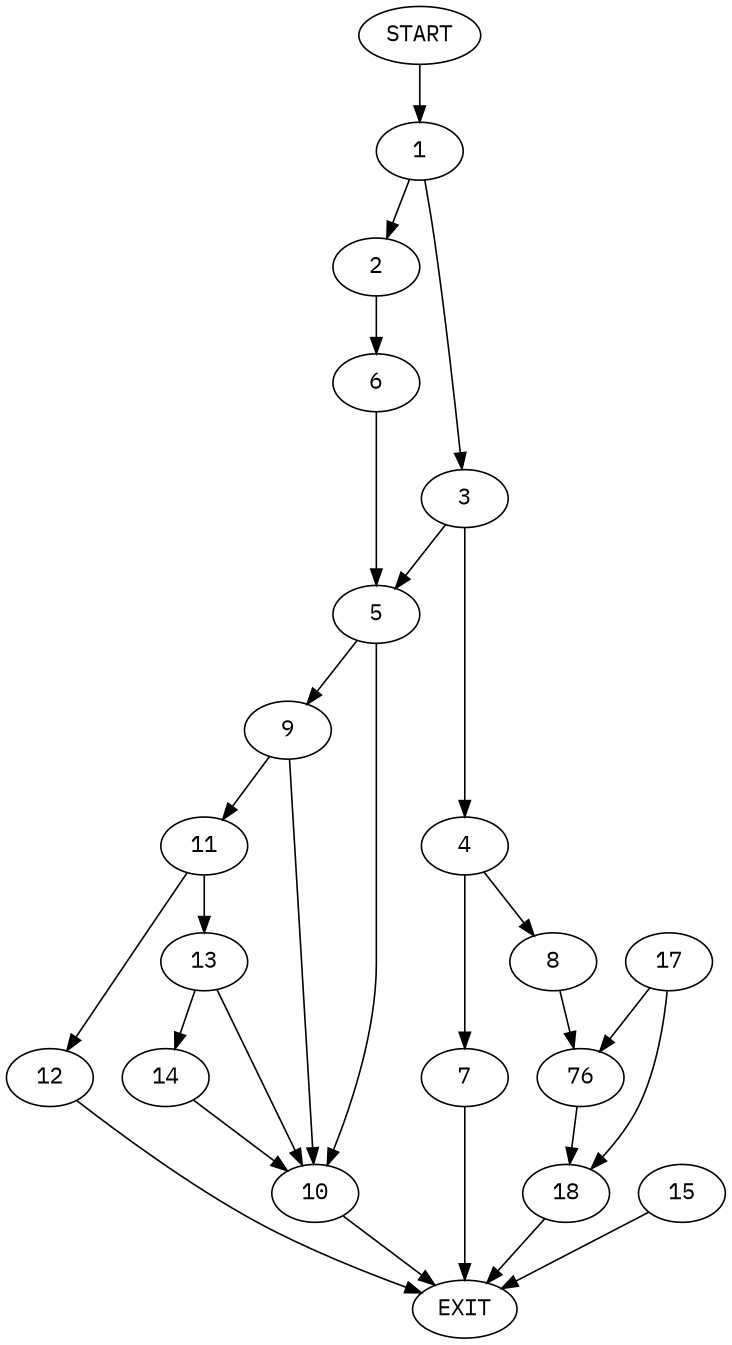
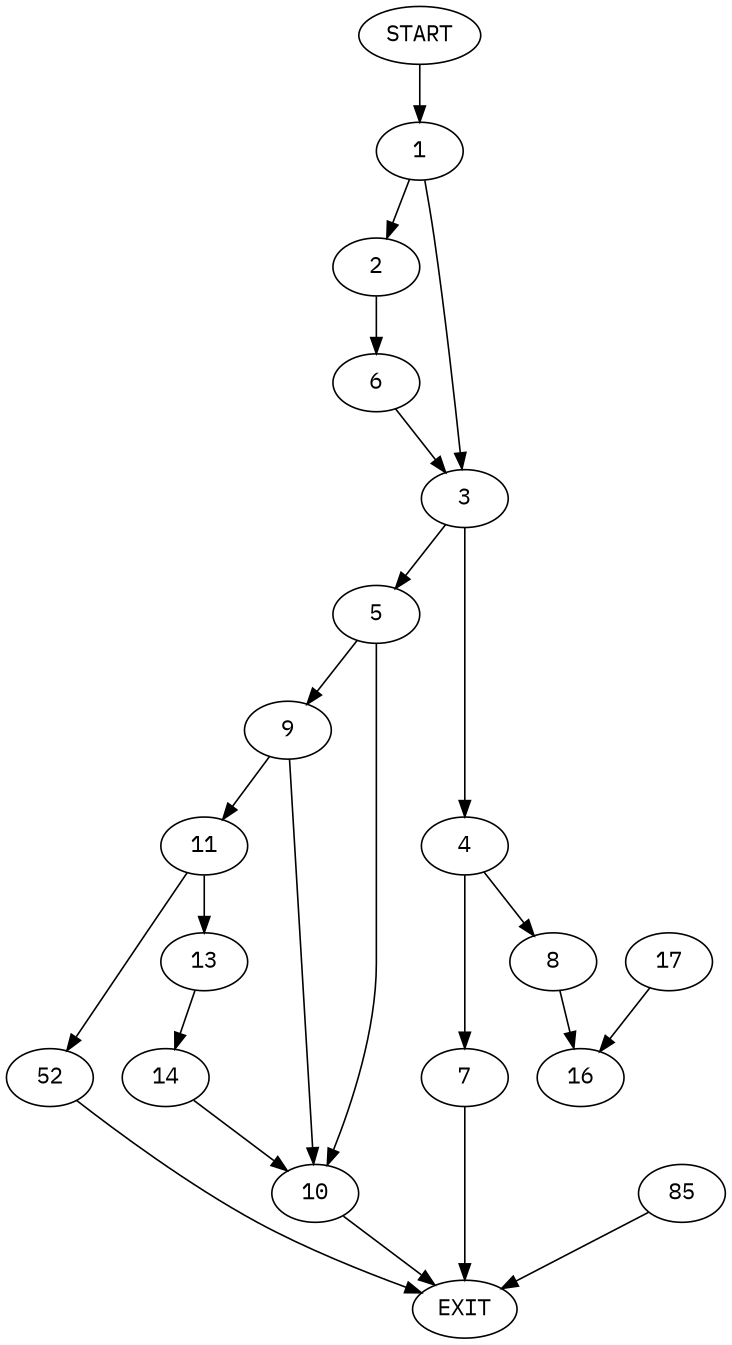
(376, 490) -> (416, 434)
(256, 1070) -> none
(50, 1078) -> (50, 1078)
(581, 1078) -> (581, 1078)
(566, 1193) -> none
(682, 1193) -> (682, 1193)
